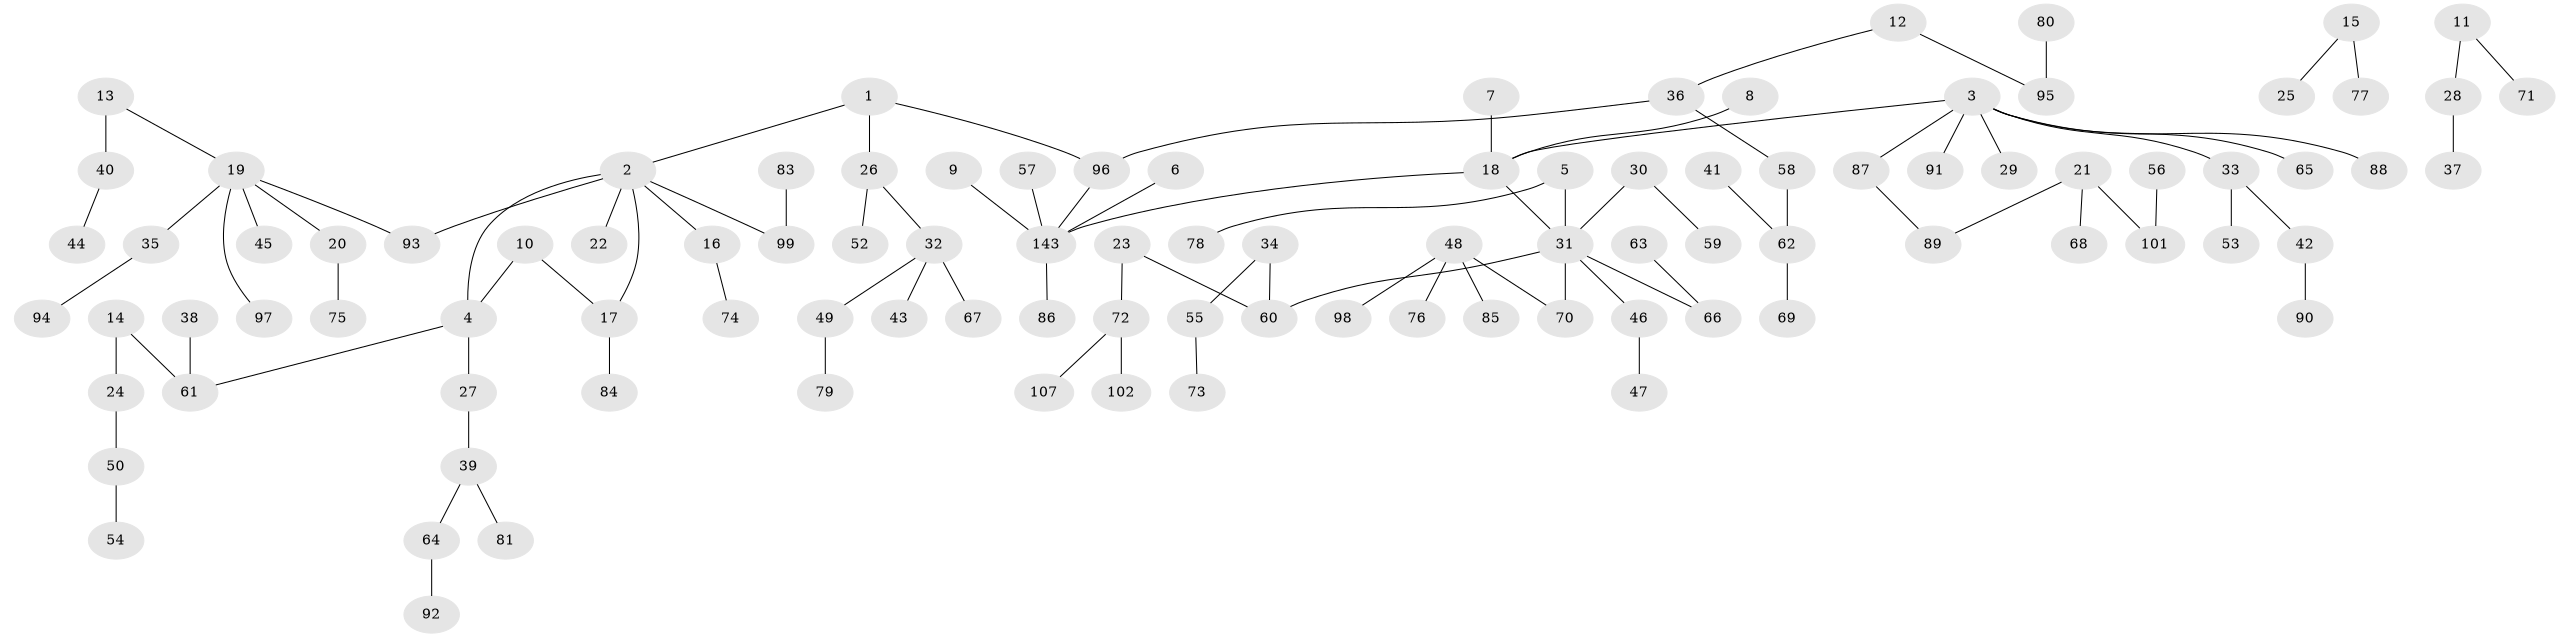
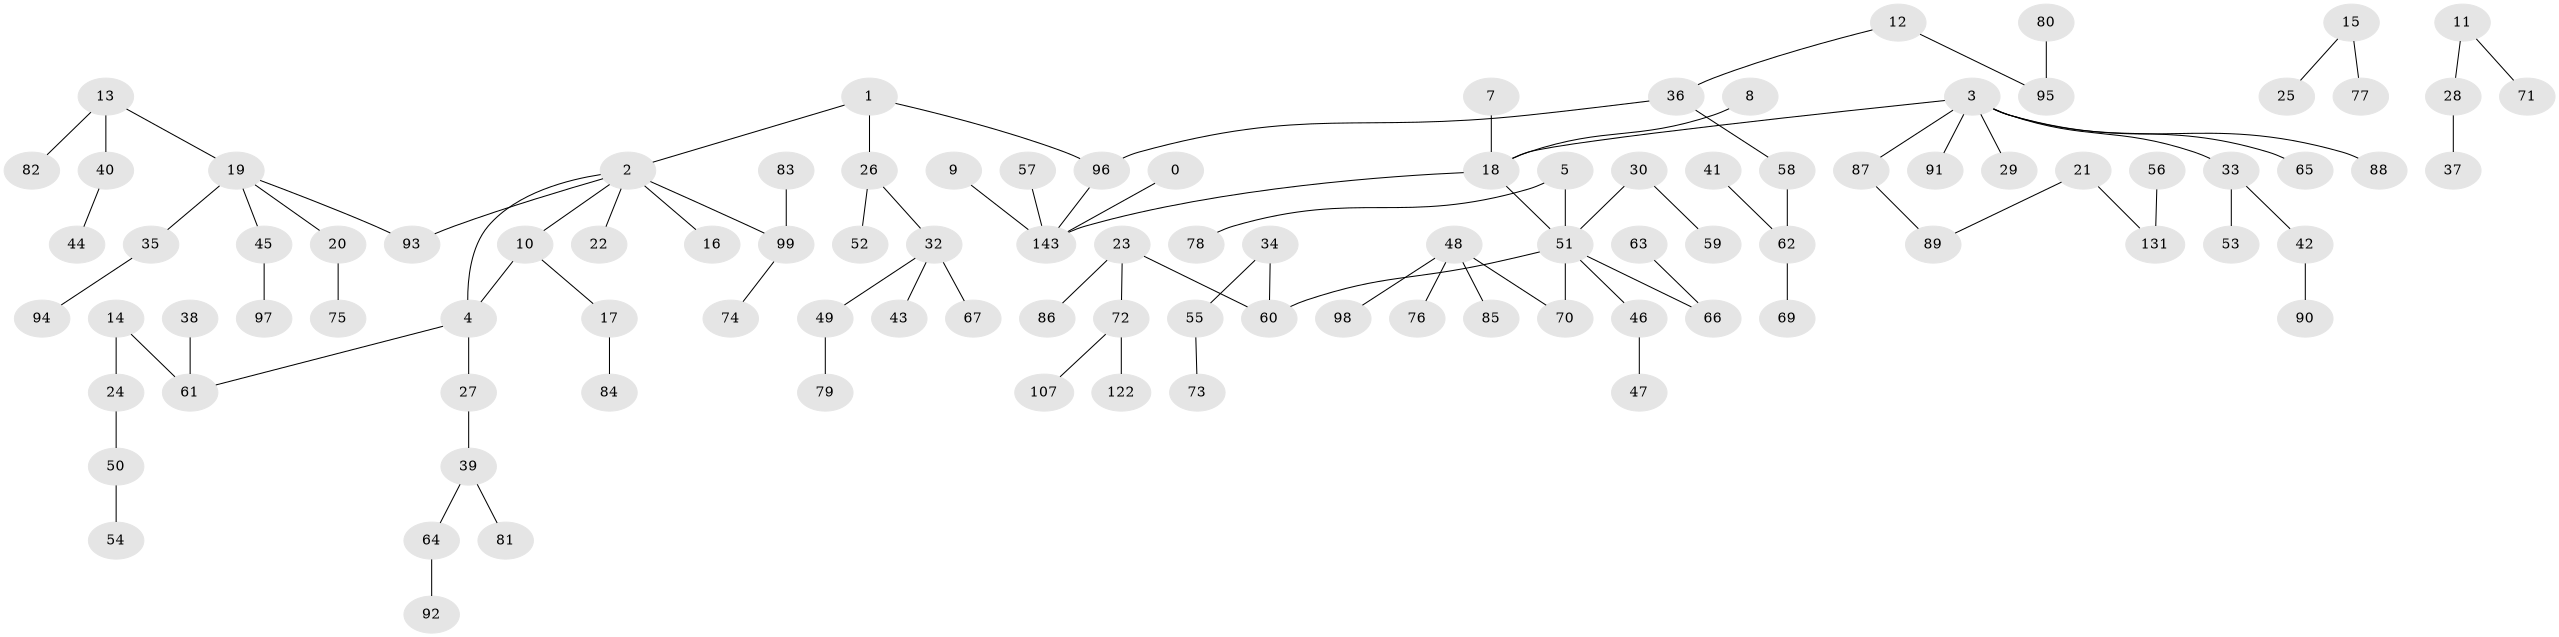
none -> (32, 171)
(1176, 171) -> (1176, 171)
(1565, 245) -> (1565, 245)
(2079, 245) -> none
(2155, 245) -> (2155, 245)
(638, 247) -> (577, 208)
(224, 249) -> (264, 282)
(722, 282) -> (758, 282)
(1047, 282) -> (1085, 282)
(1121, 393) -> (1121, 393)
